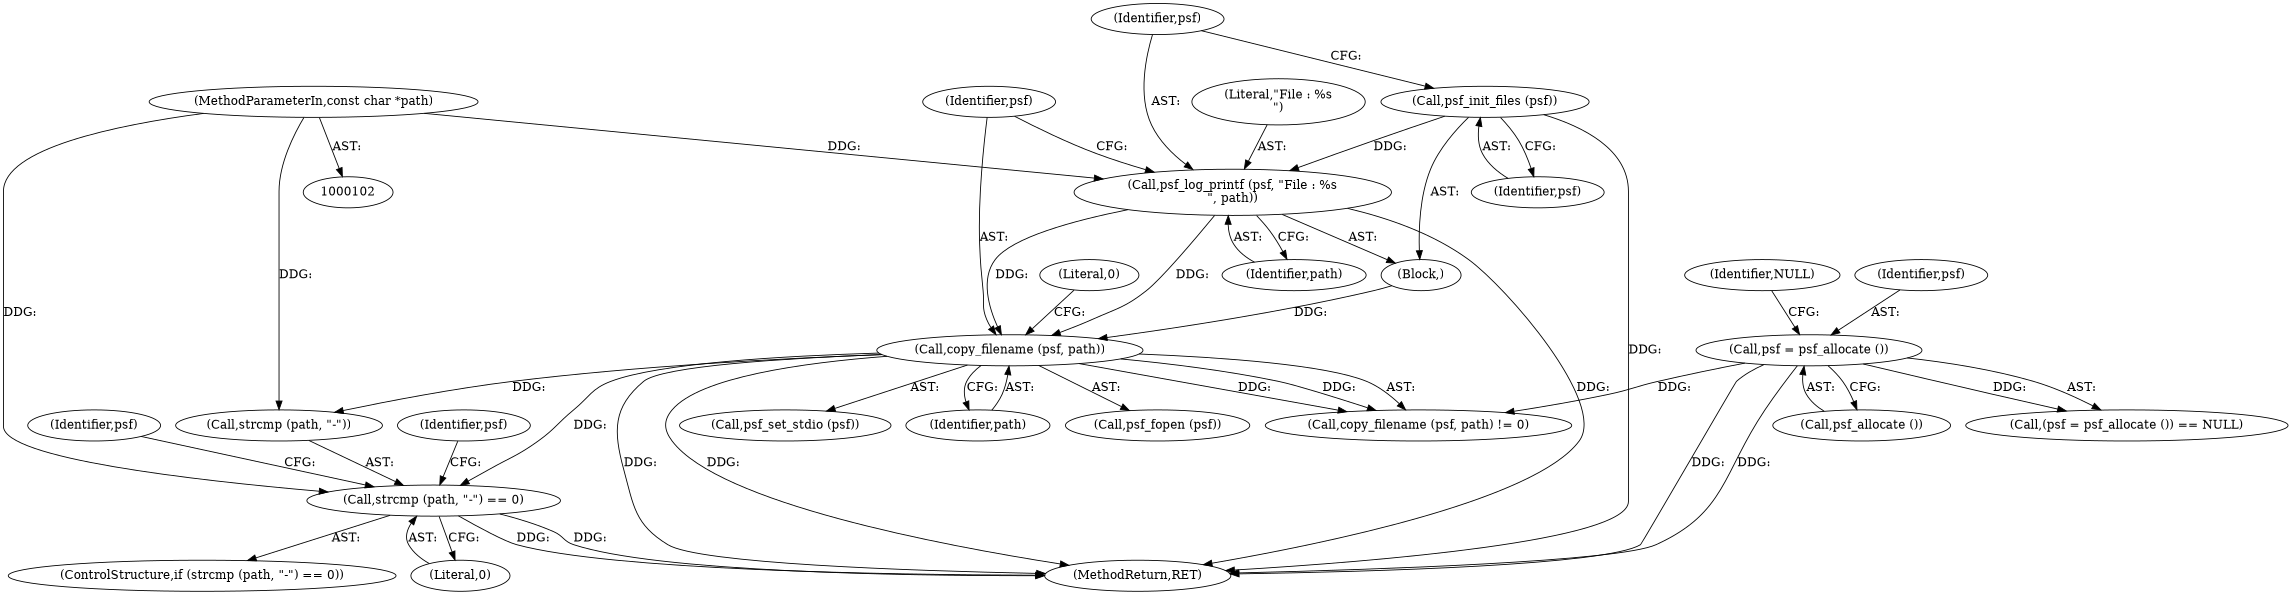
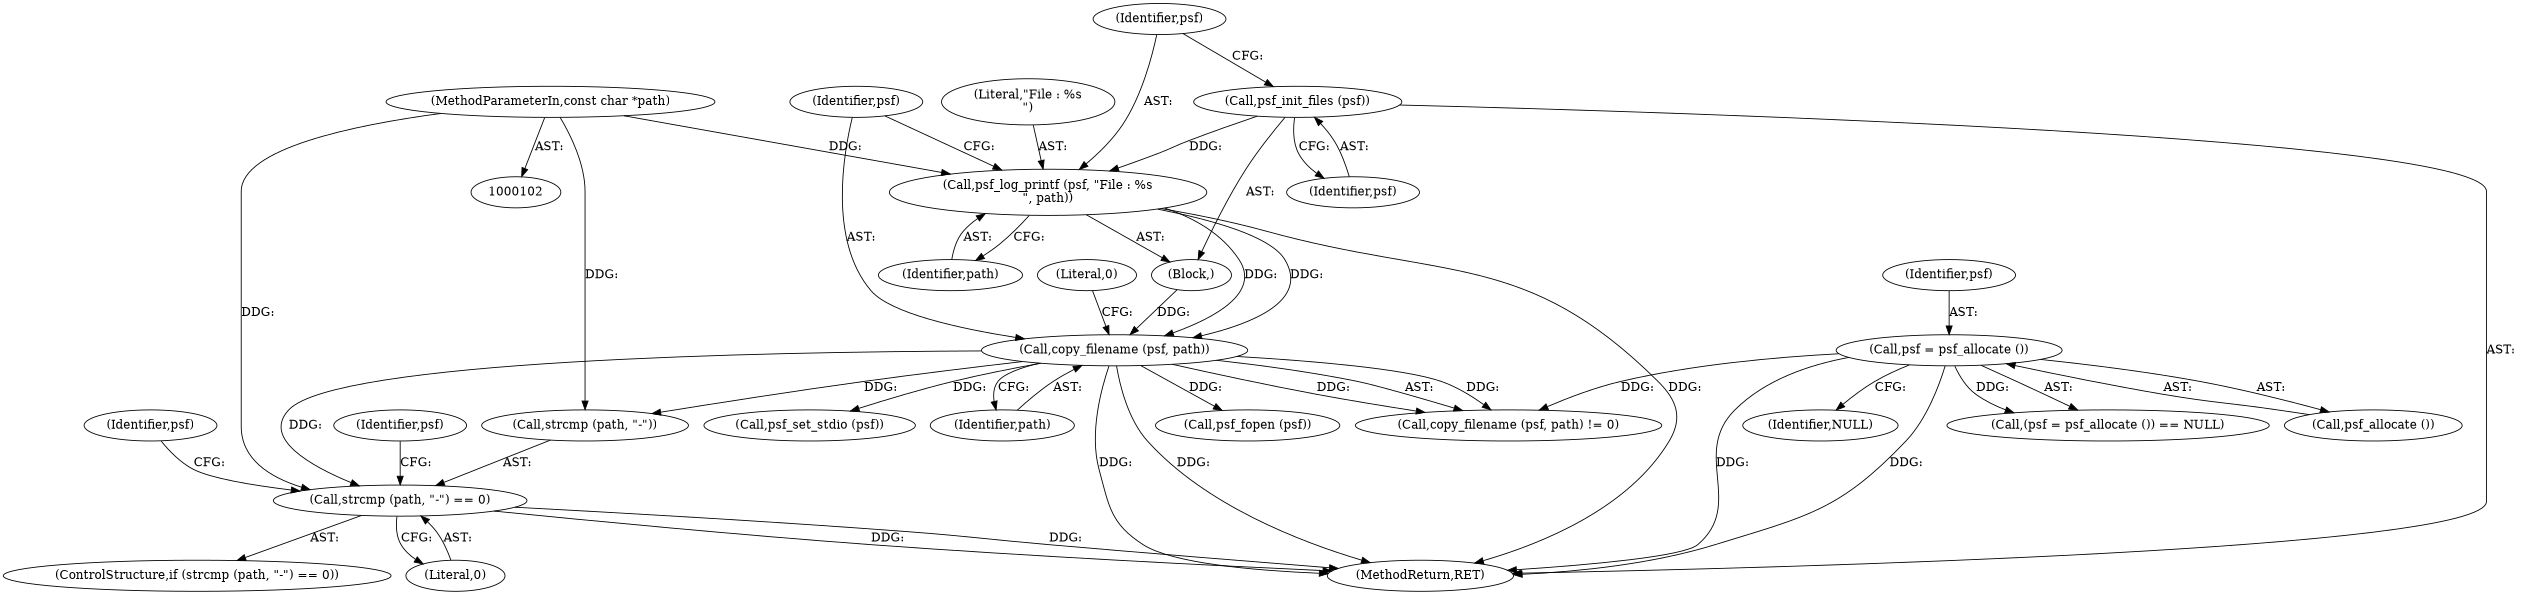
(1783, 309) -> (1874, 382)
(1647, 350) -> (2503, 350)
(927, 388) -> (972, 388)
(1108, 388) -> (1207, 388)
(1867, 388) -> (2273, 388)
